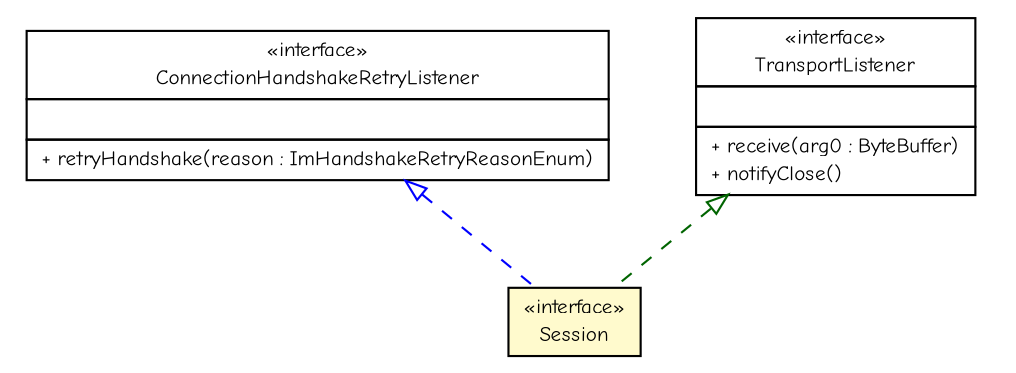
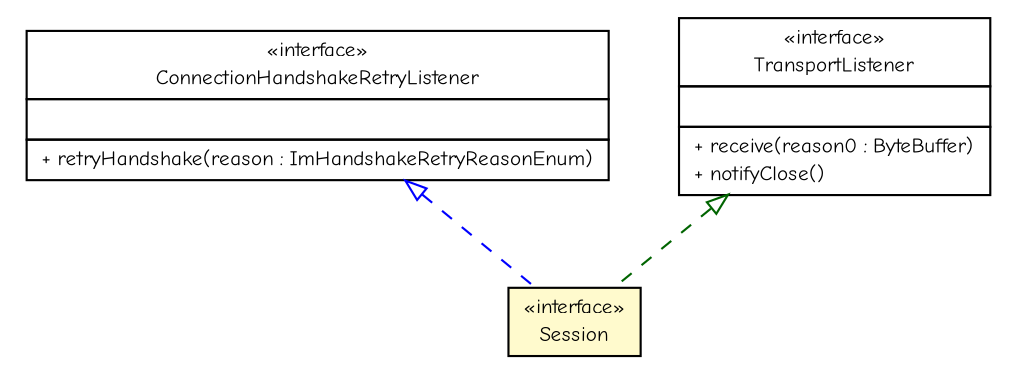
(836, 146) -> (835, 146)
